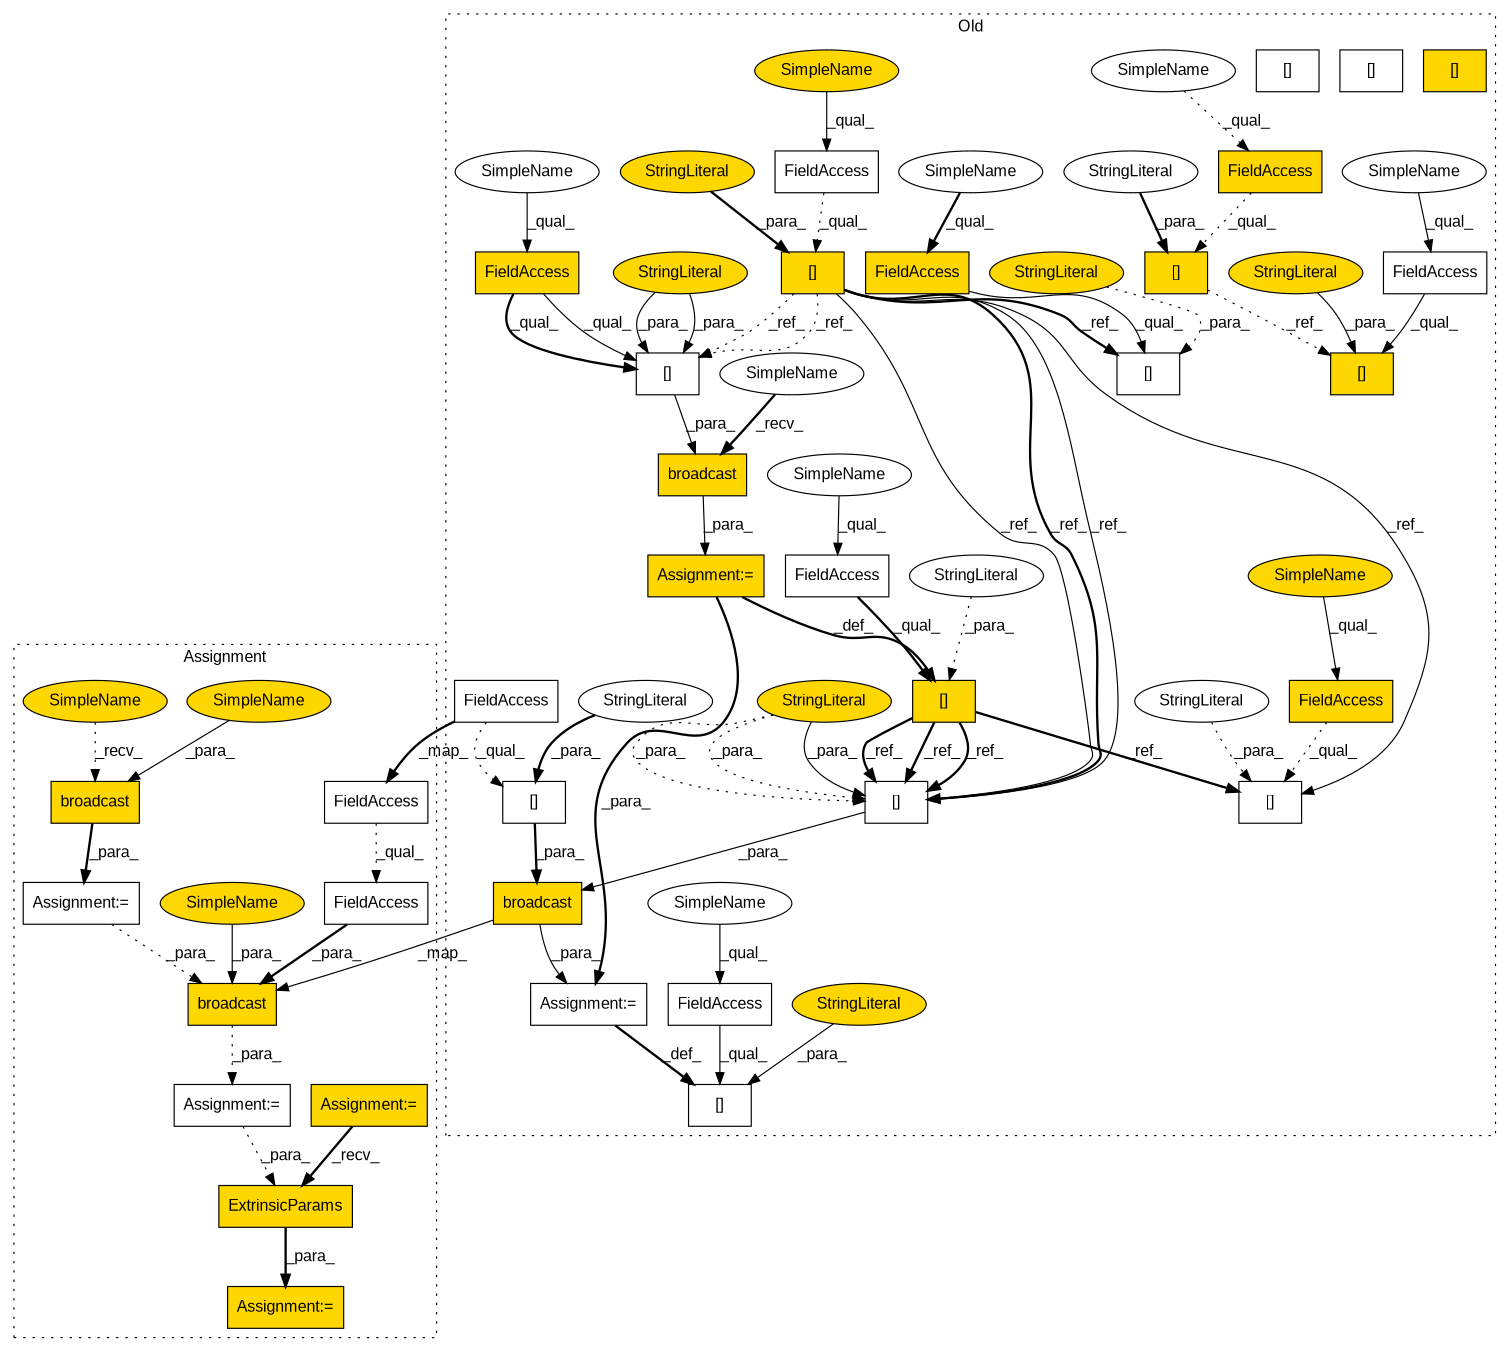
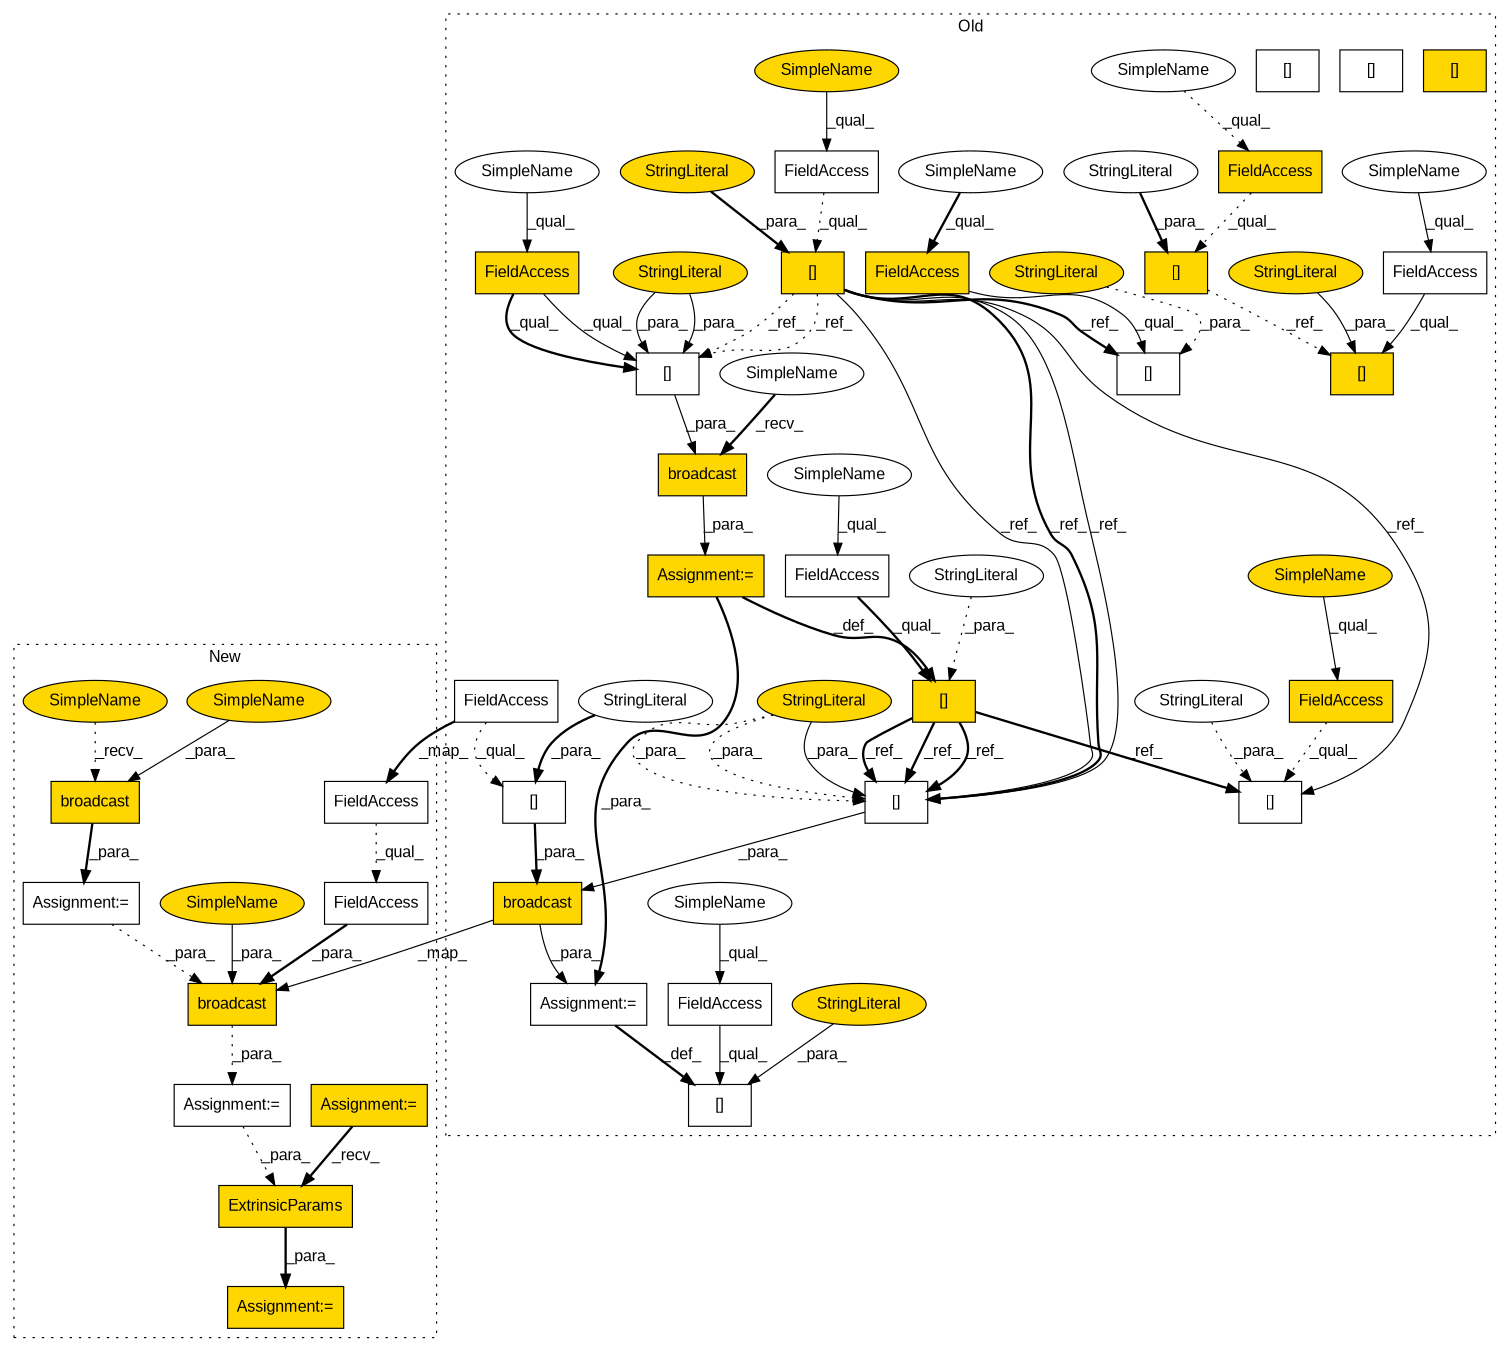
(225, 658) -> (225, 658)
